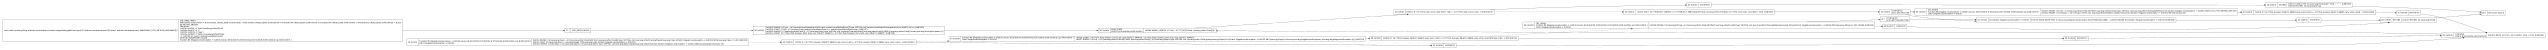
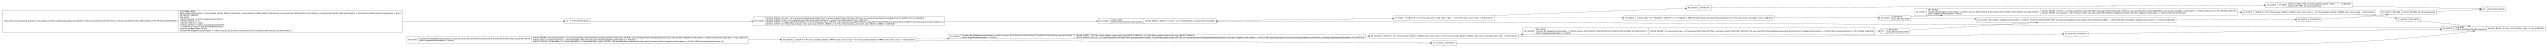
(1895, 26) -> none
